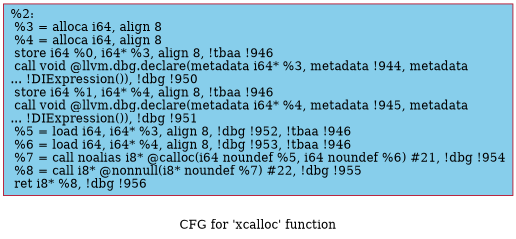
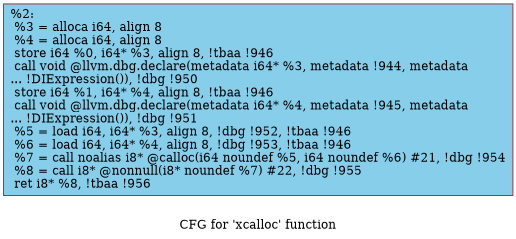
(79, 184) -> (81, 184)
